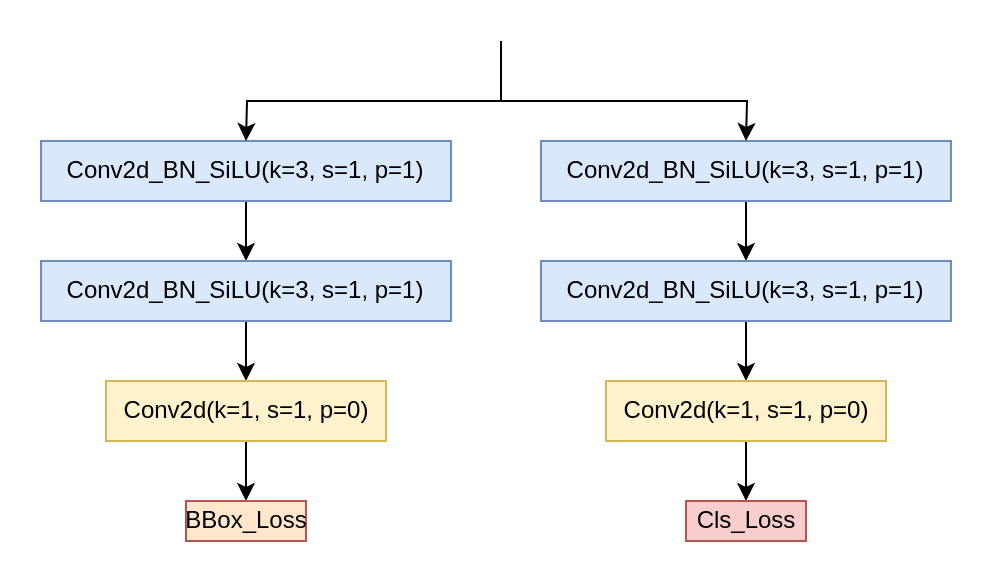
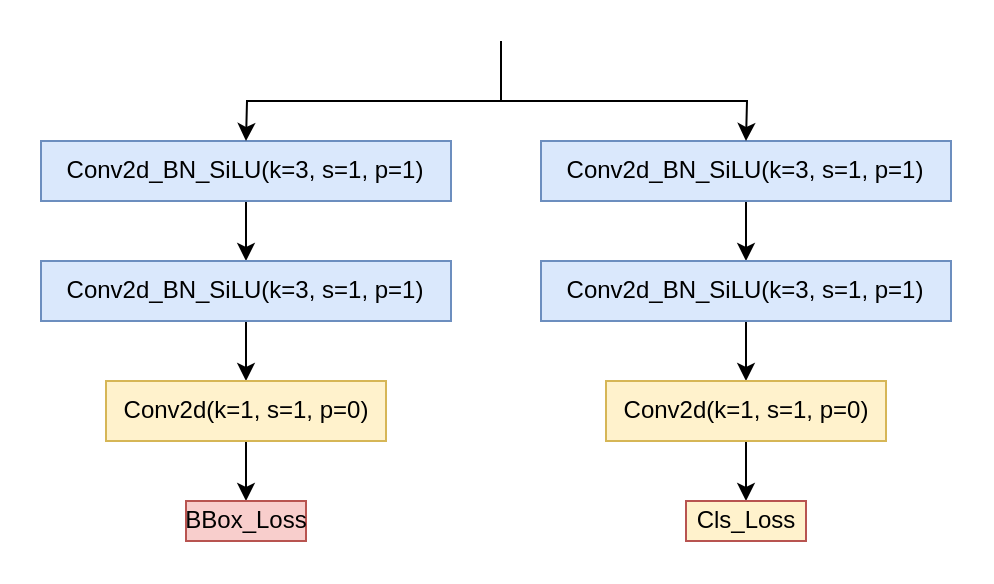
(246, 521) -> (246, 521)
(746, 521) -> (746, 521)
